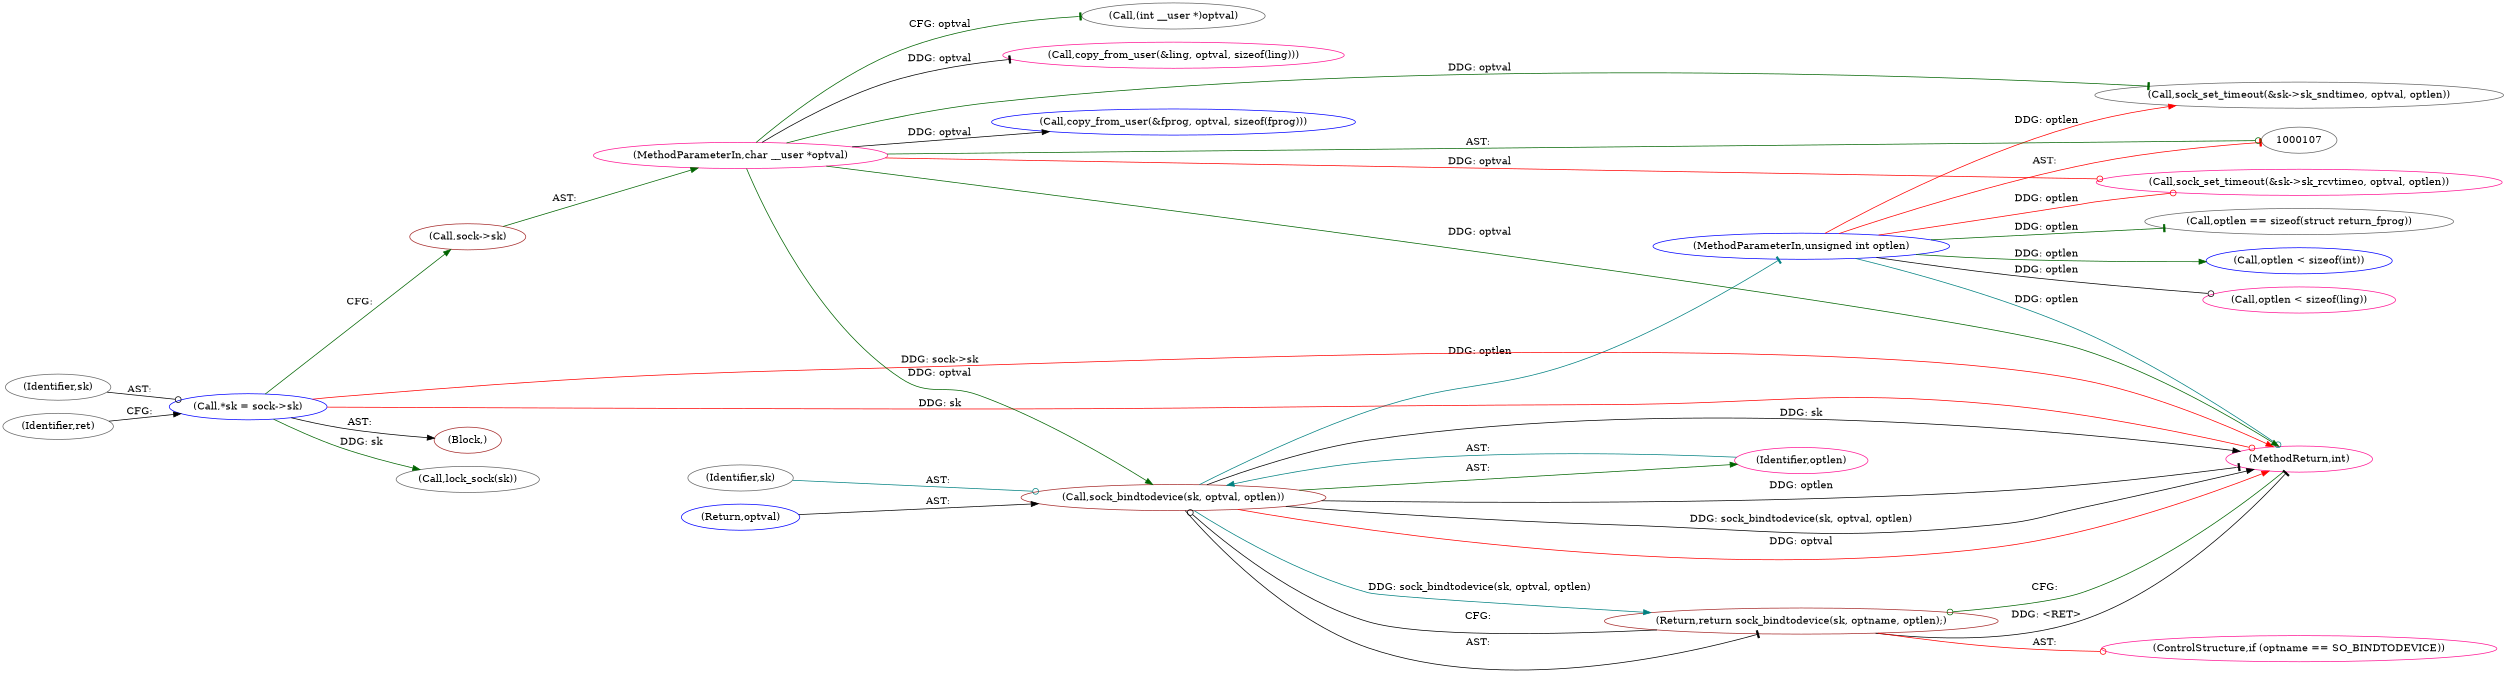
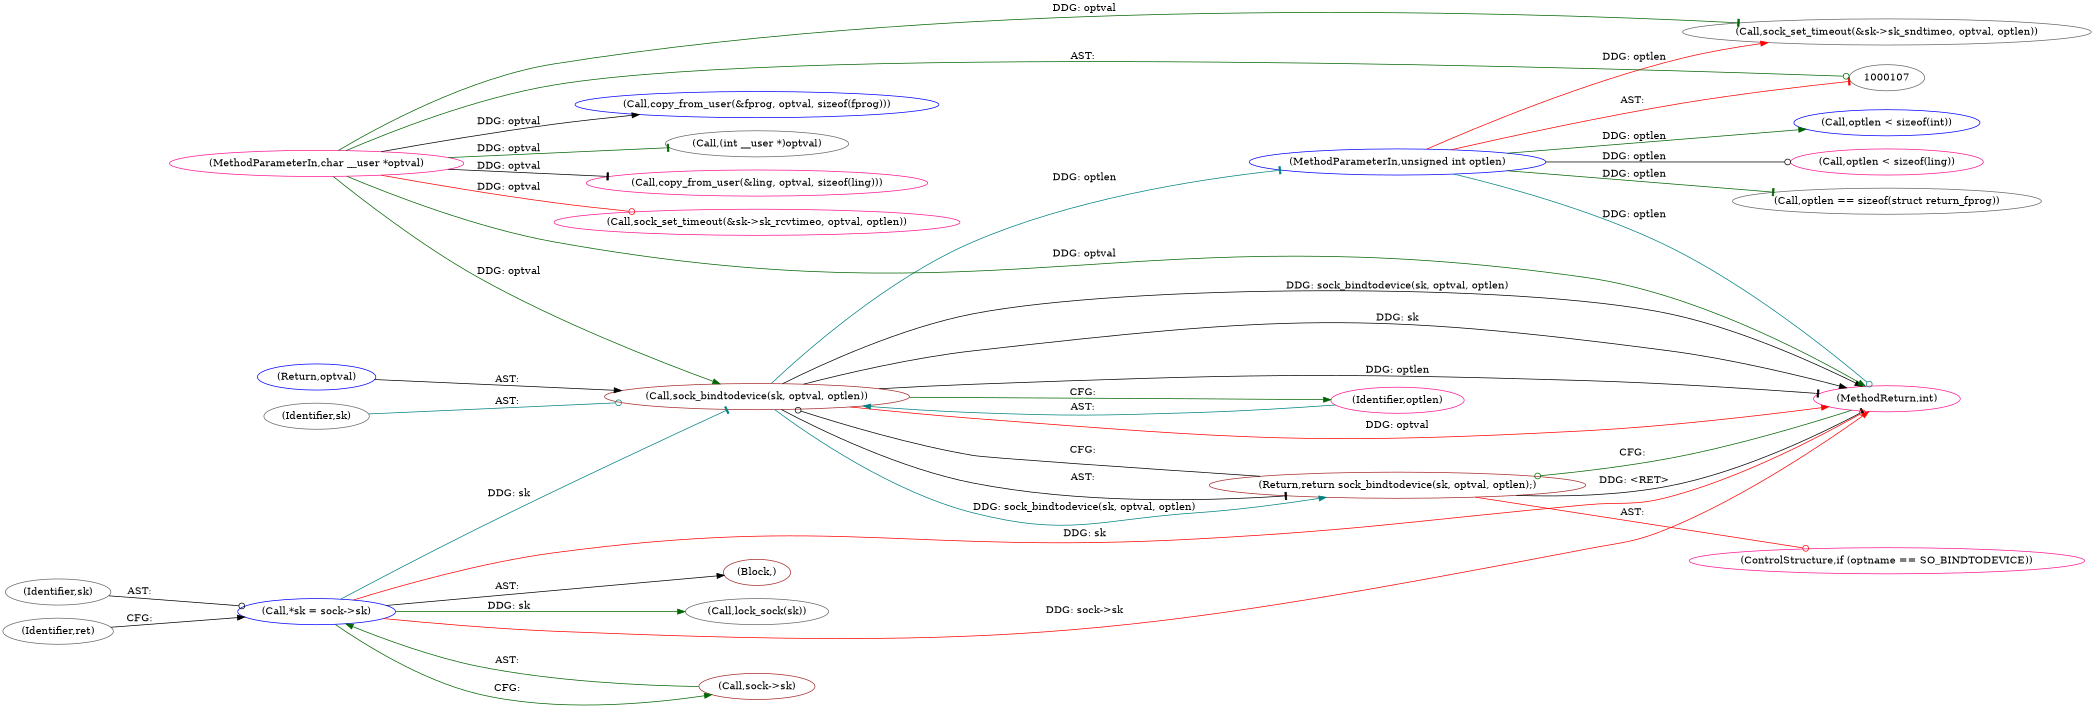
(940, 24) -> (509, 149)
(597, 198) -> (522, 674)
(2024, 213) -> none
(1480, 468) -> (1085, 393)
none -> (531, 502)
(1801, 621) -> (1397, 485)
